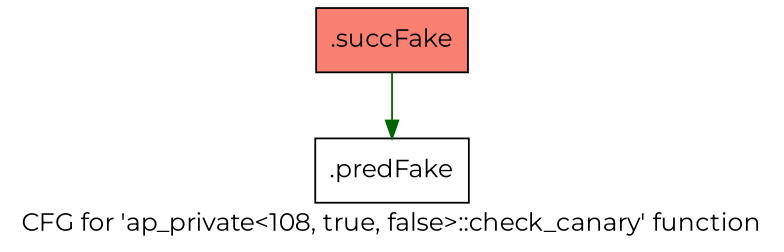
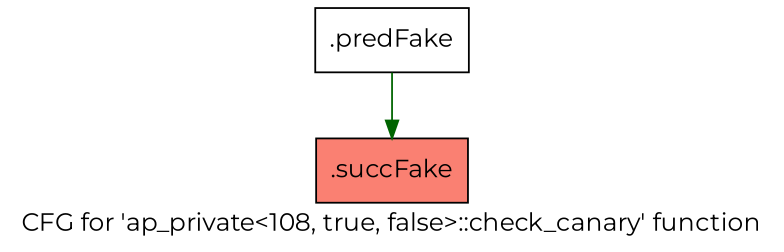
(392, 97) -> (392, 97)
